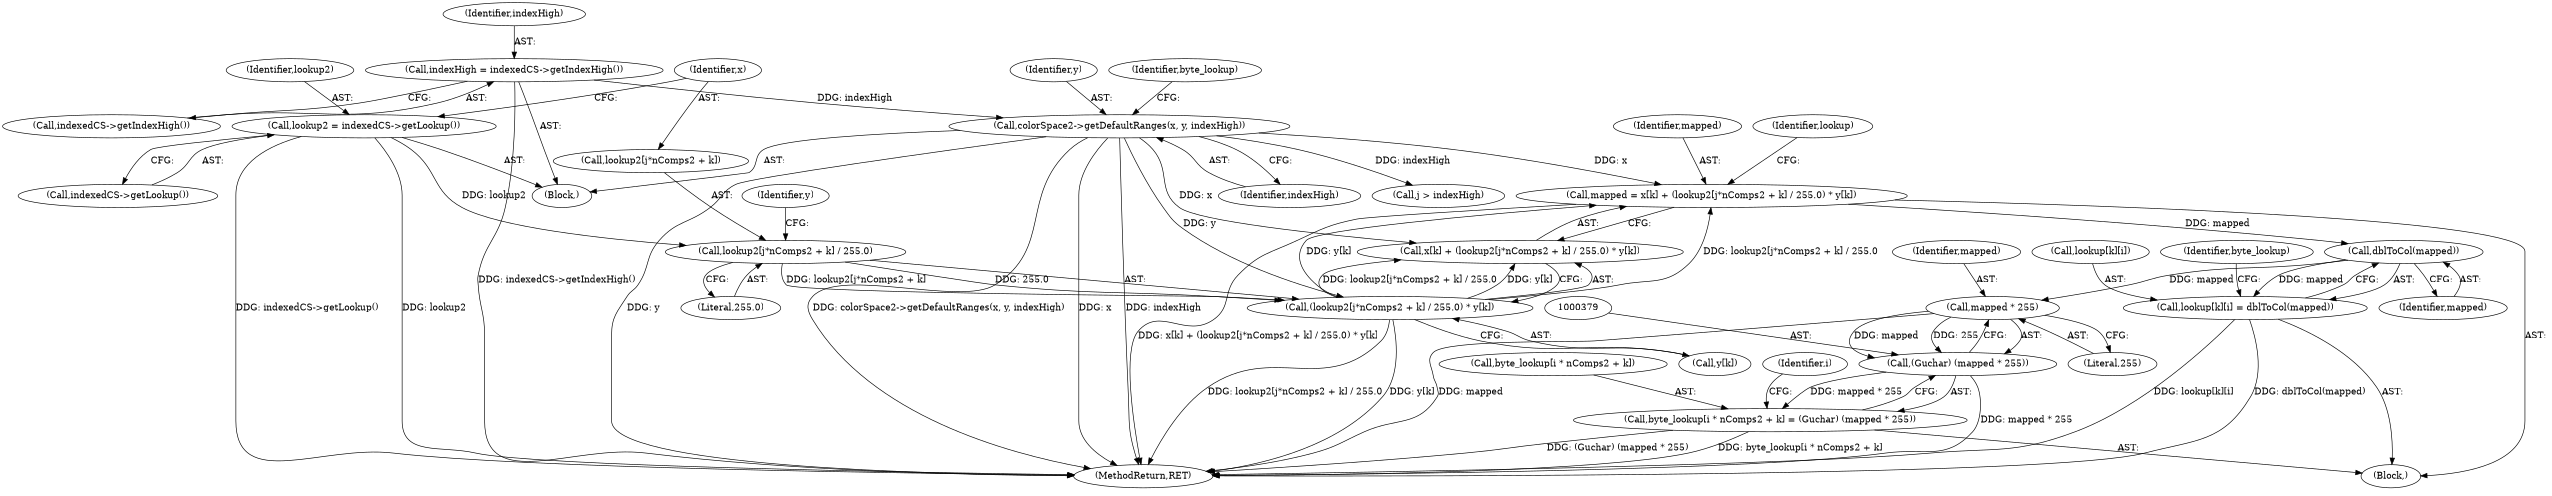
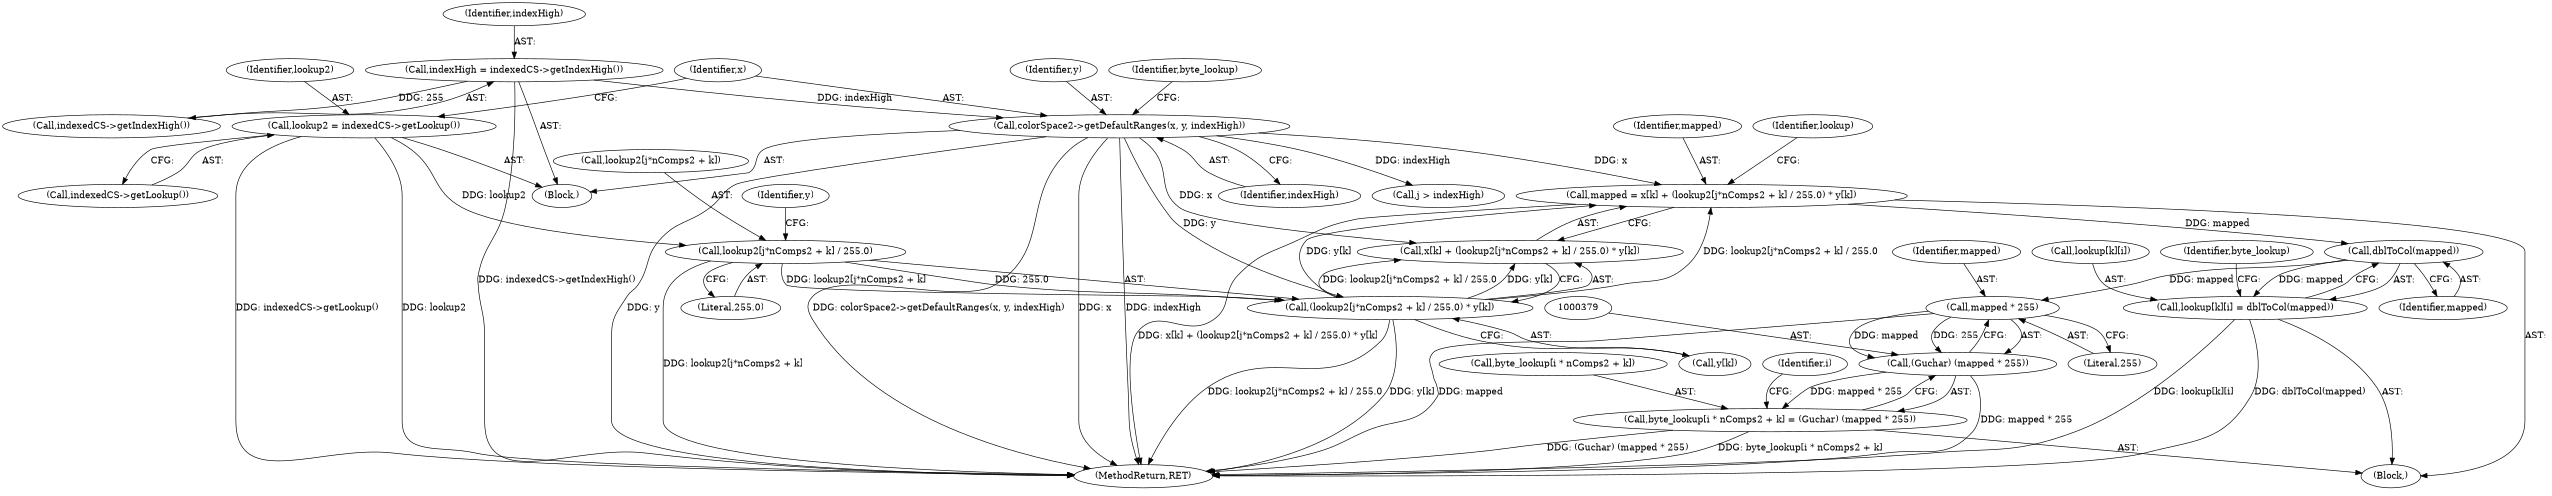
(421, 98) -> (421, 98)
(684, 112) -> (898, 95)
none -> (769, 456)
